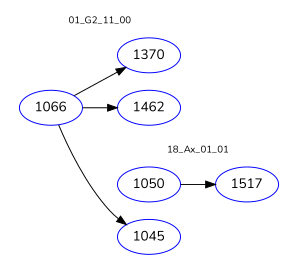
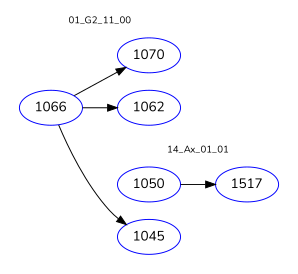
(149, 55) -> (149, 55)
(149, 108) -> (149, 108)
(198, 150) -> (198, 150)
